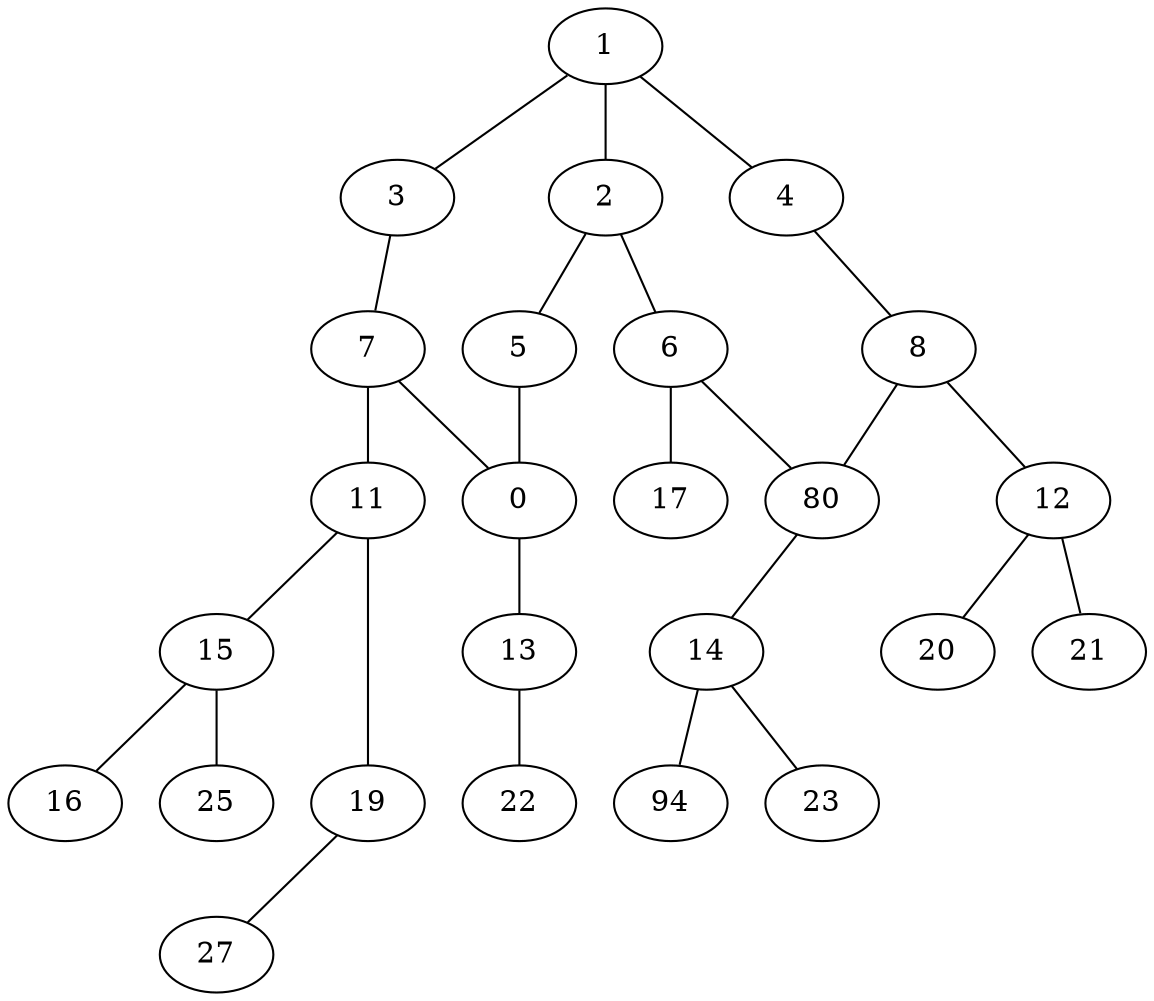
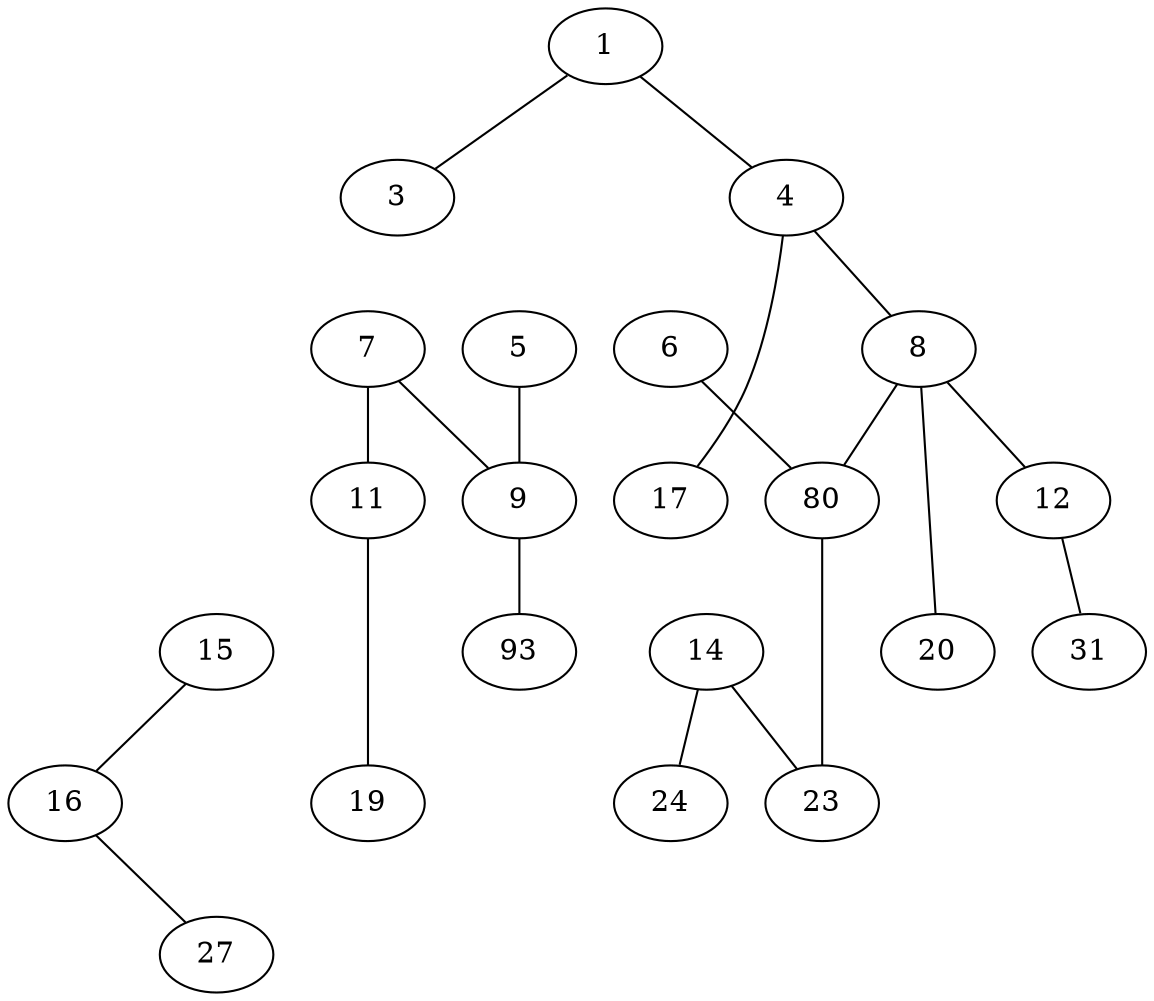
(606, 198) -> none
(383, 273) -> none
(671, 425) -> (757, 357)
(519, 500) -> (519, 500)
(293, 576) -> none
(764, 576) -> (822, 652)
(996, 576) -> (928, 500)
(519, 652) -> (519, 652)
(1089, 652) -> (1089, 652)
(217, 803) -> none
(519, 803) -> none
(671, 803) -> (671, 803)
(293, 879) -> (141, 879)
